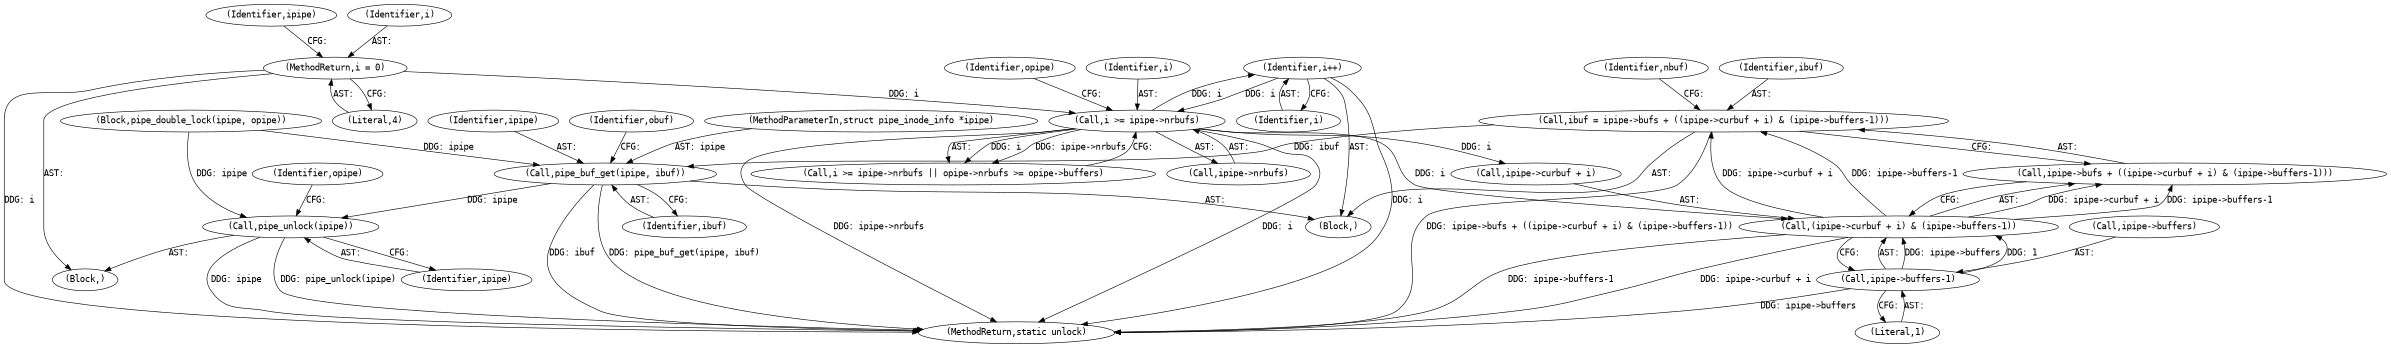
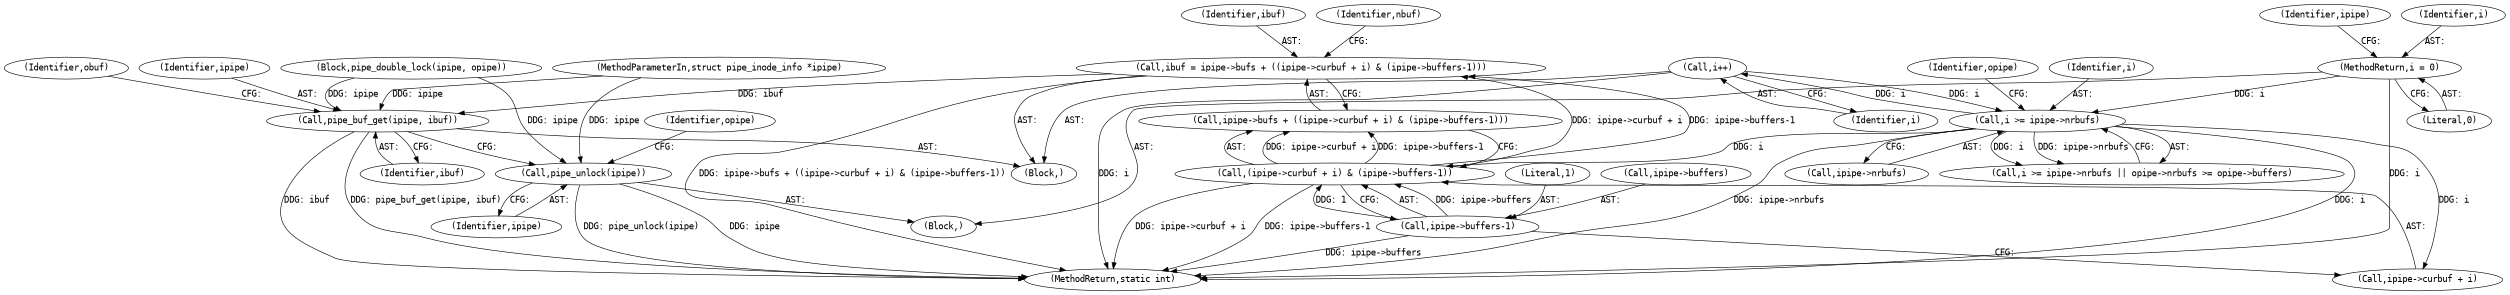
(1302, 68) -> (1708, 68)
none -> (593, 105)
(375, 121) -> (2449, 121)
(700, 148) -> (418, 95)
(1208, 148) -> (1899, 148)
(492, 200) -> (490, 148)
(1878, 303) -> (1933, 253)
(1017, 333) -> (1113, 280)
